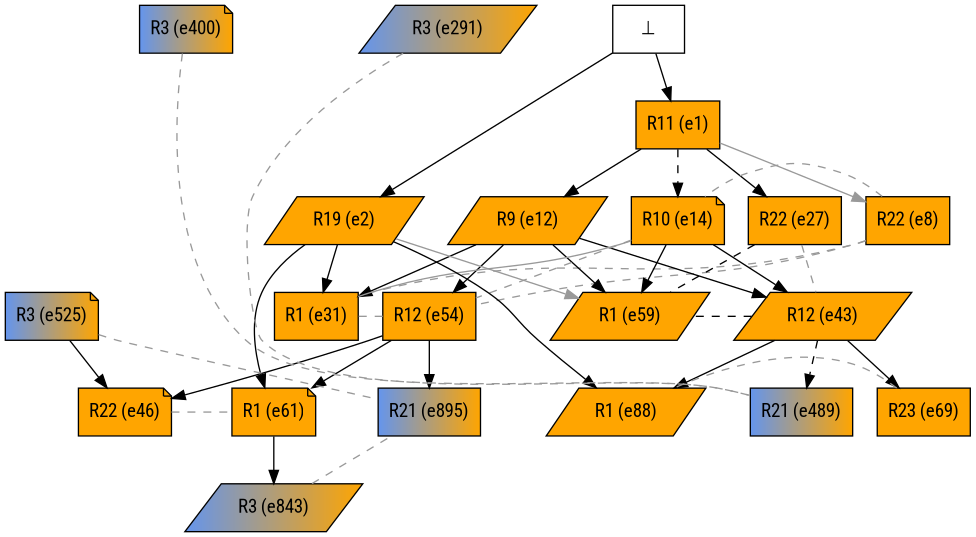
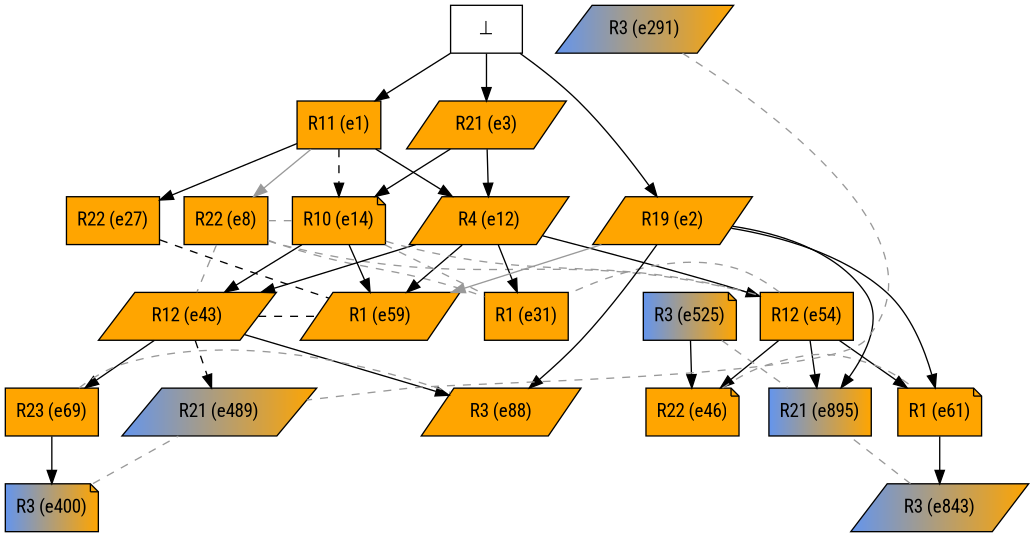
none -> (486, 125)
(528, 221) -> (489, 221)
(556, 259) -> (449, 277)
(332, 262) -> (854, 279)
(809, 269) -> (207, 269)
(626, 412) -> (501, 412)
(801, 412) -> (219, 412)
none -> (52, 453)
